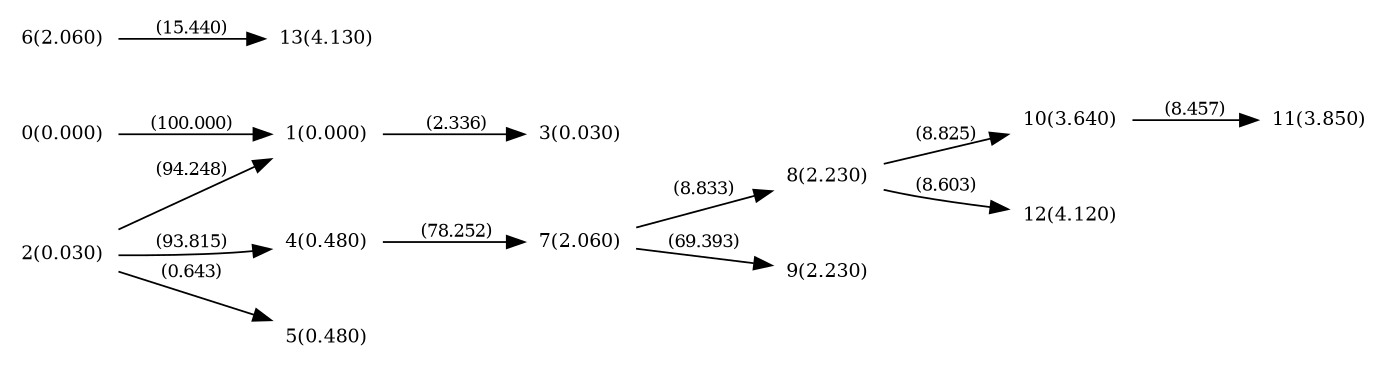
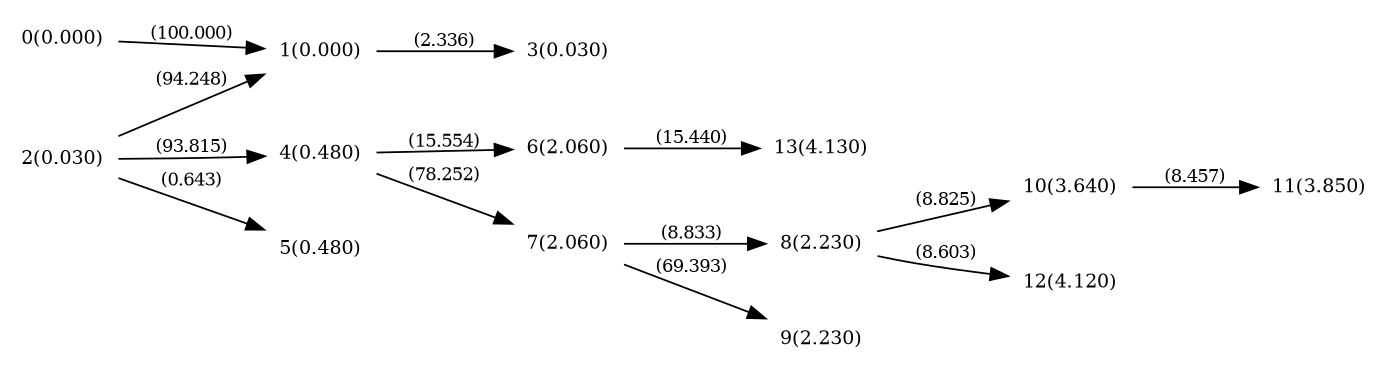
none -> (435, 151)
